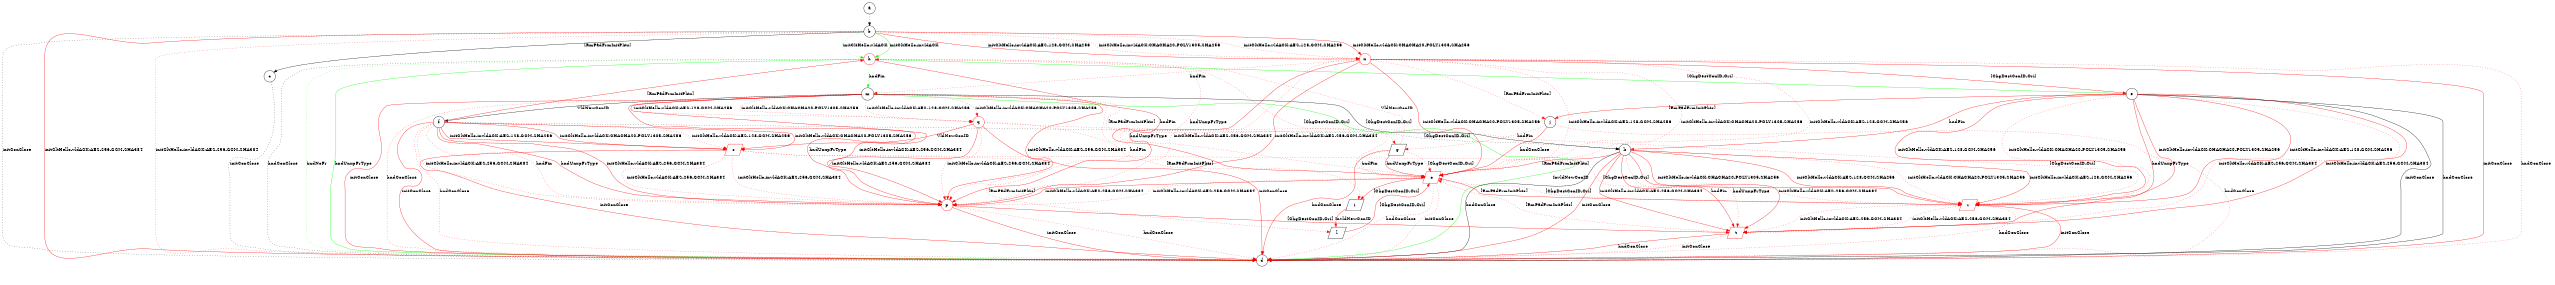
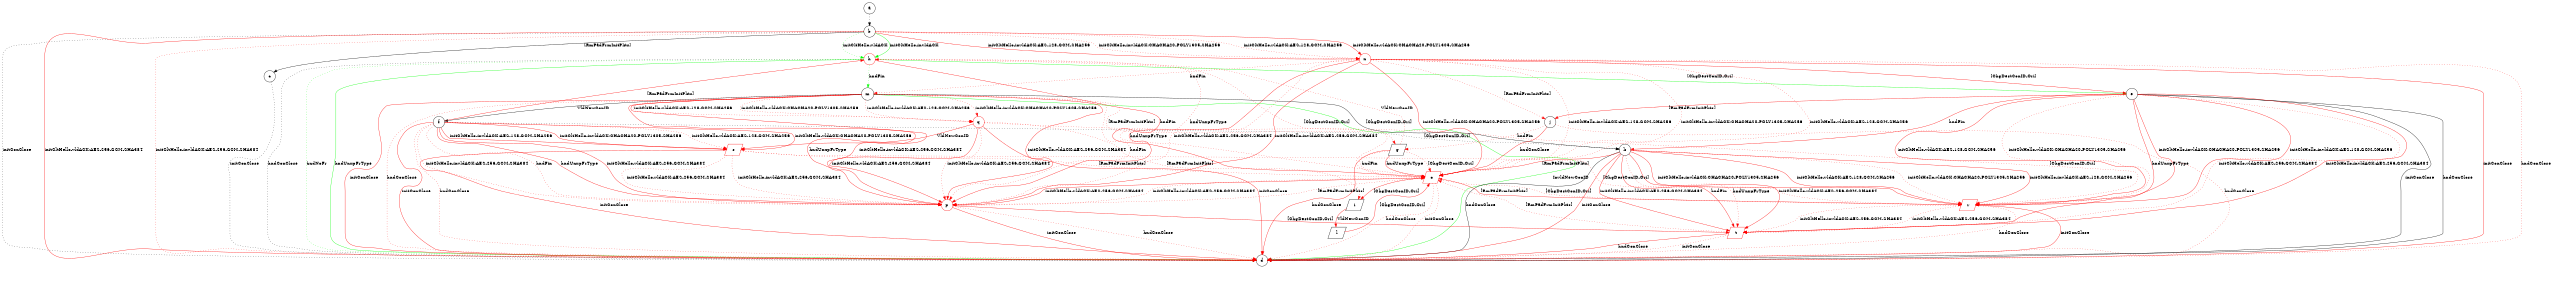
(998, 181) -> (1064, 162)
none -> (1188, 200)
(1354, 219) -> (1354, 219)
